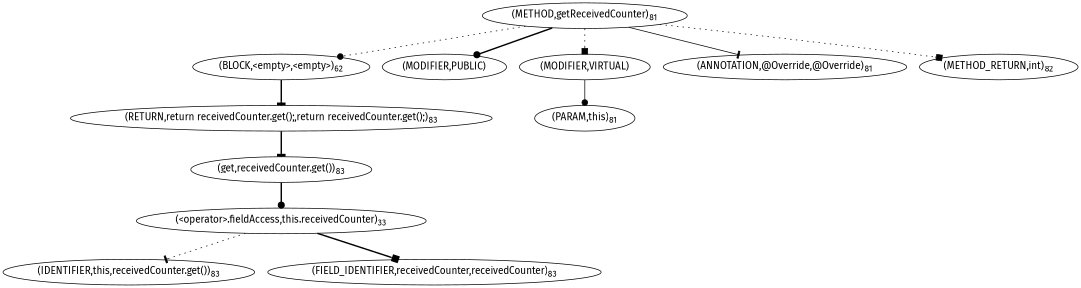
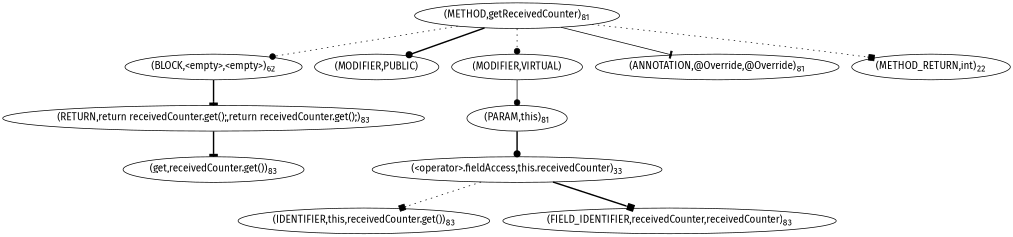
(585, 38) -> (517, 39)
(1049, 66) -> (982, 66)
(281, 192) -> (517, 141)
(207, 246) -> (444, 194)
